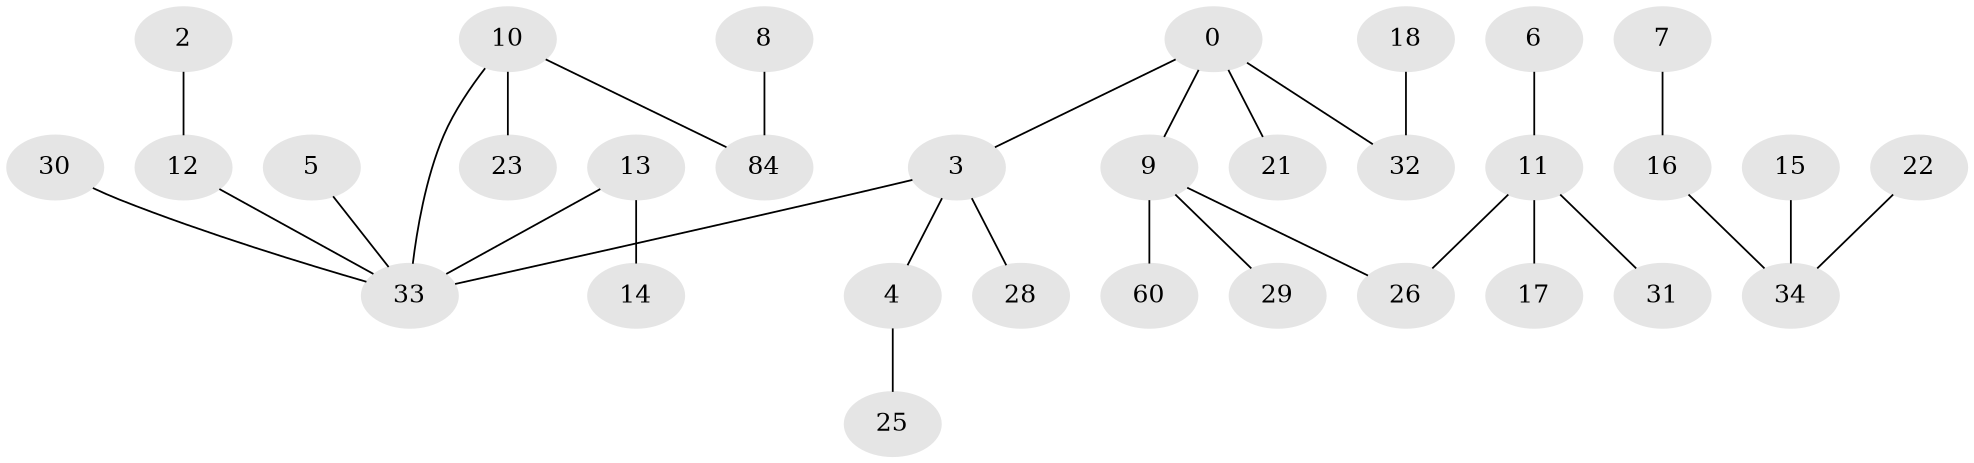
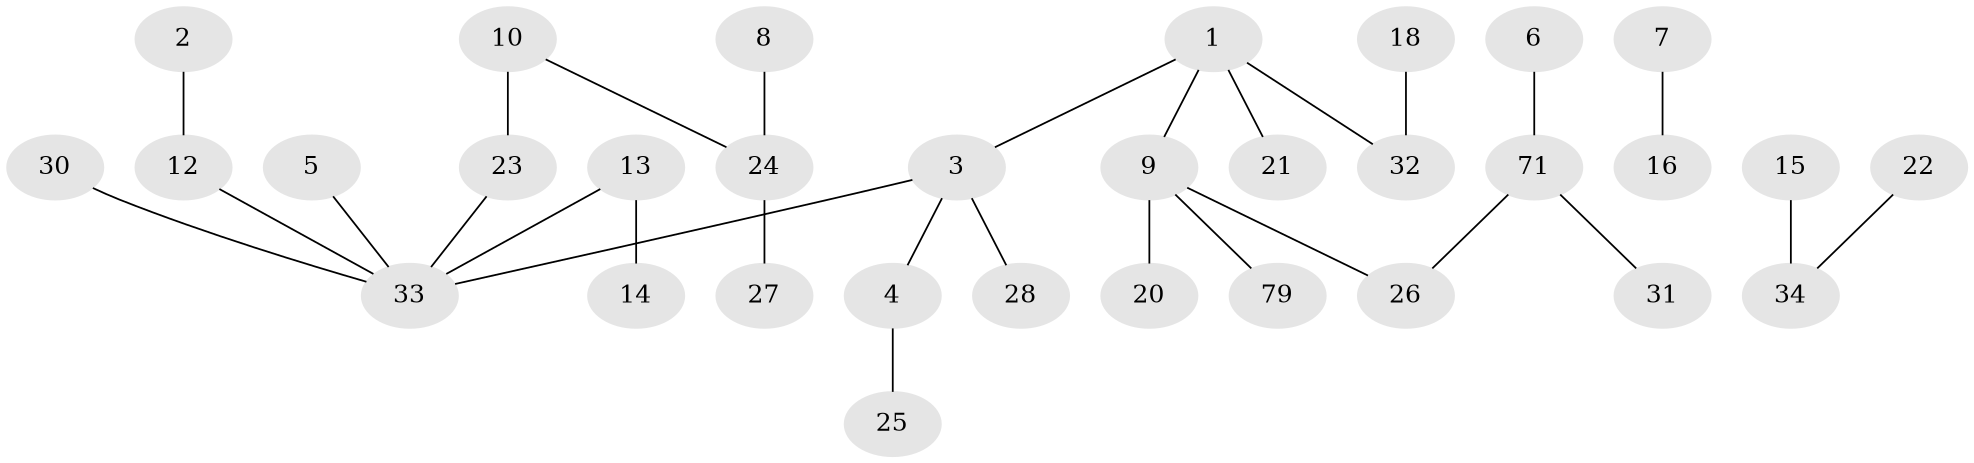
(1214, 39) -> (1214, 39)
(435, 160) -> (459, 232)
(764, 168) -> (764, 168)
(1534, 168) -> (1534, 168)
(1727, 231) -> none
none -> (764, 296)
(1149, 296) -> (1149, 296)
(1278, 296) -> (1278, 296)
(1534, 296) -> none
